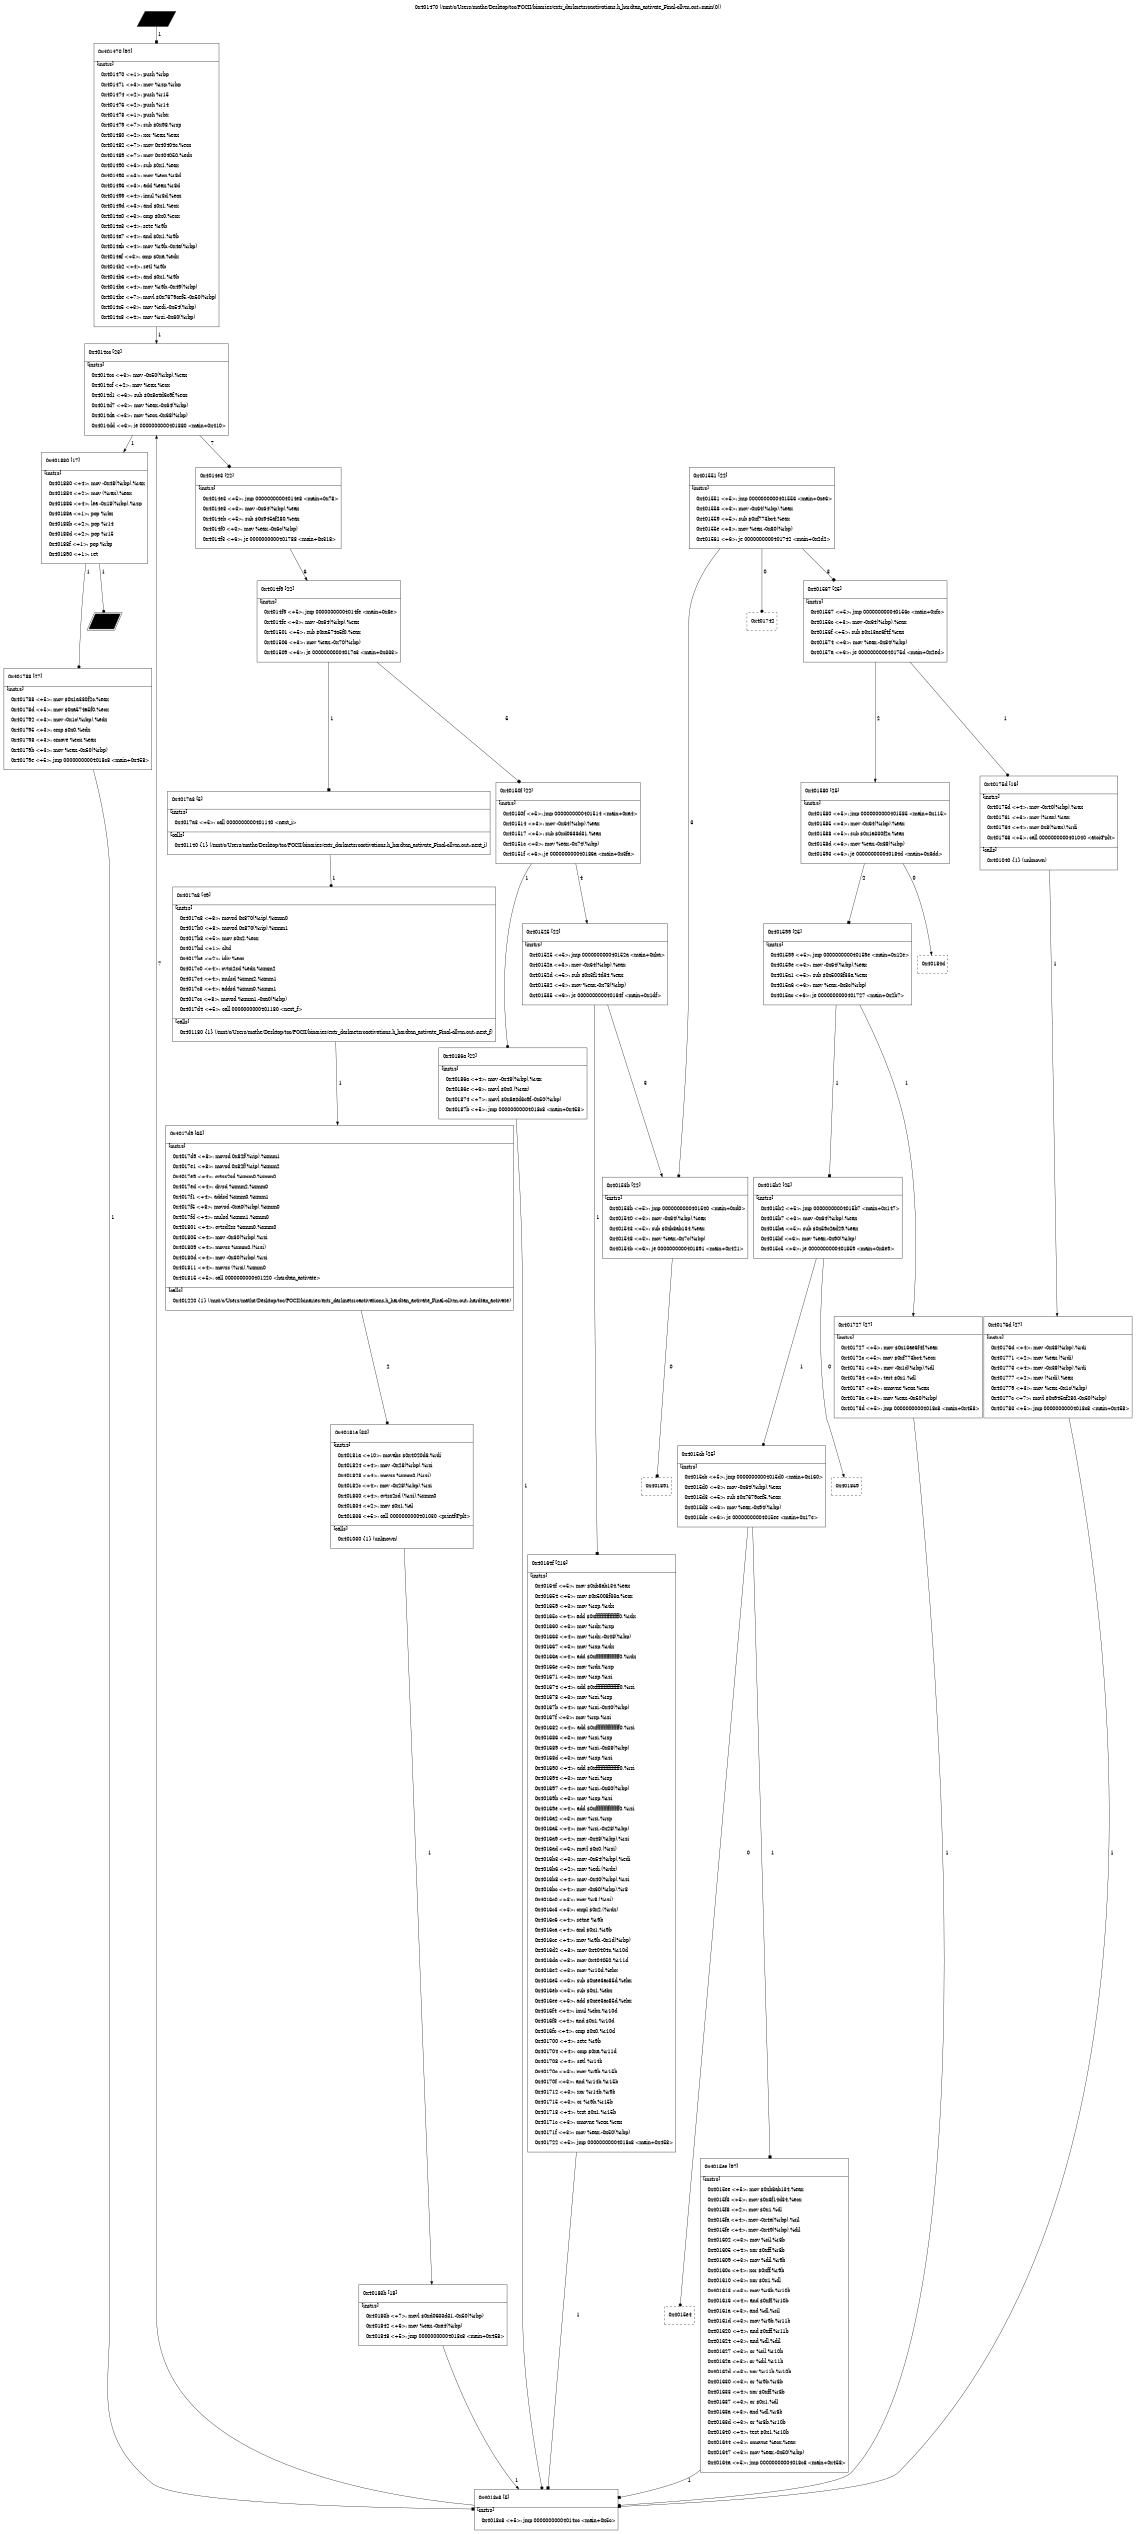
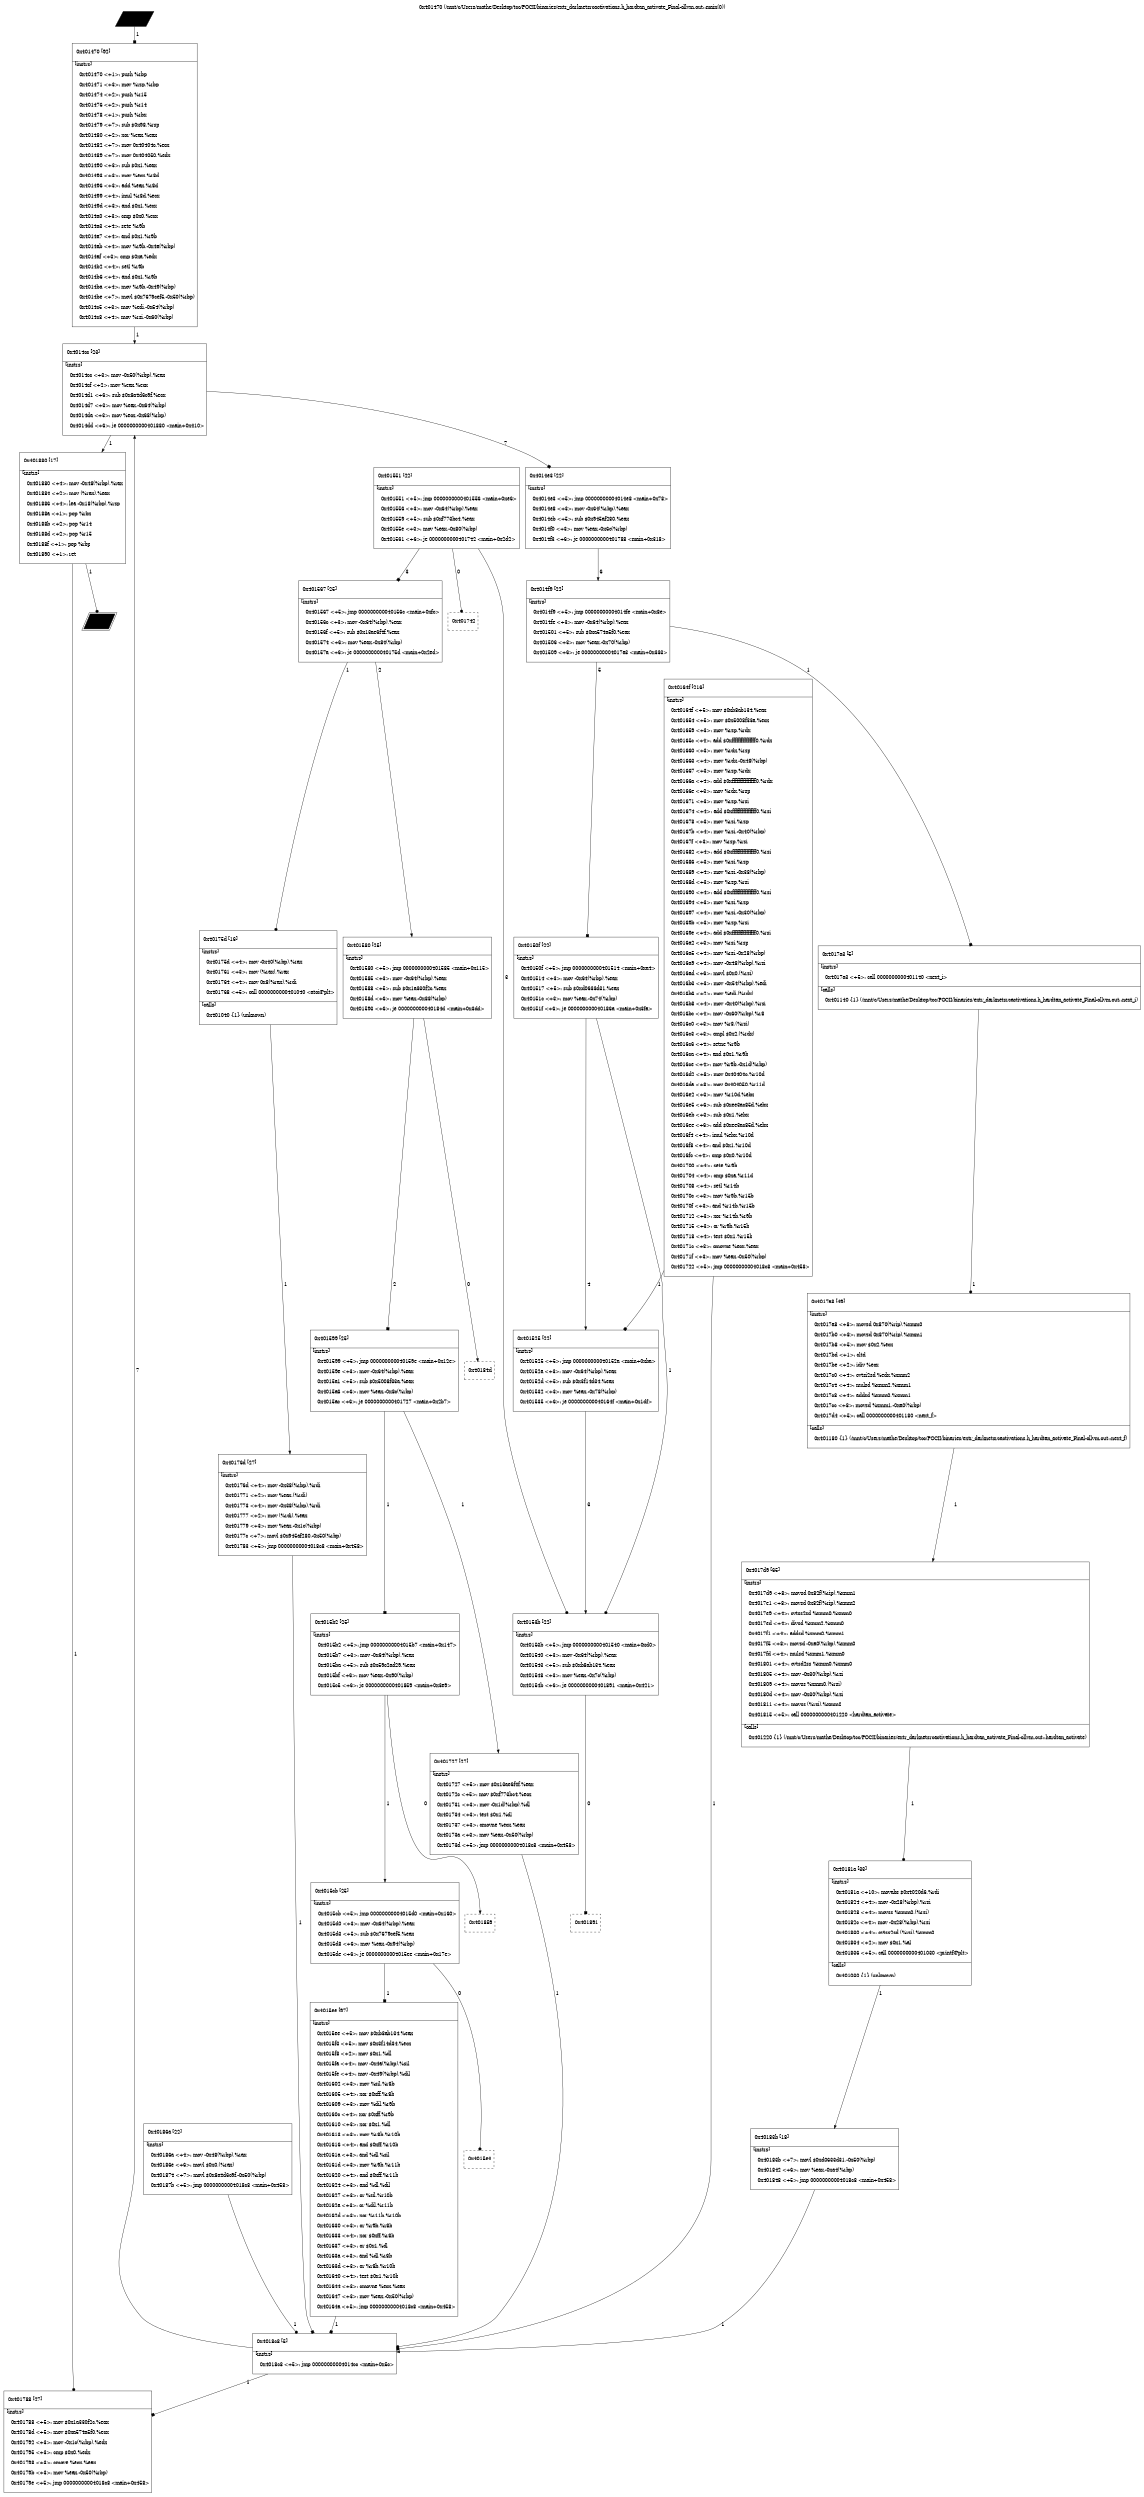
(506, 952) -> (663, 1316)
(595, 1278) -> (647, 1300)
(790, 1351) -> (385, 1787)
(387, 1367) -> (912, 1804)
(110, 1793) -> (211, 2394)
